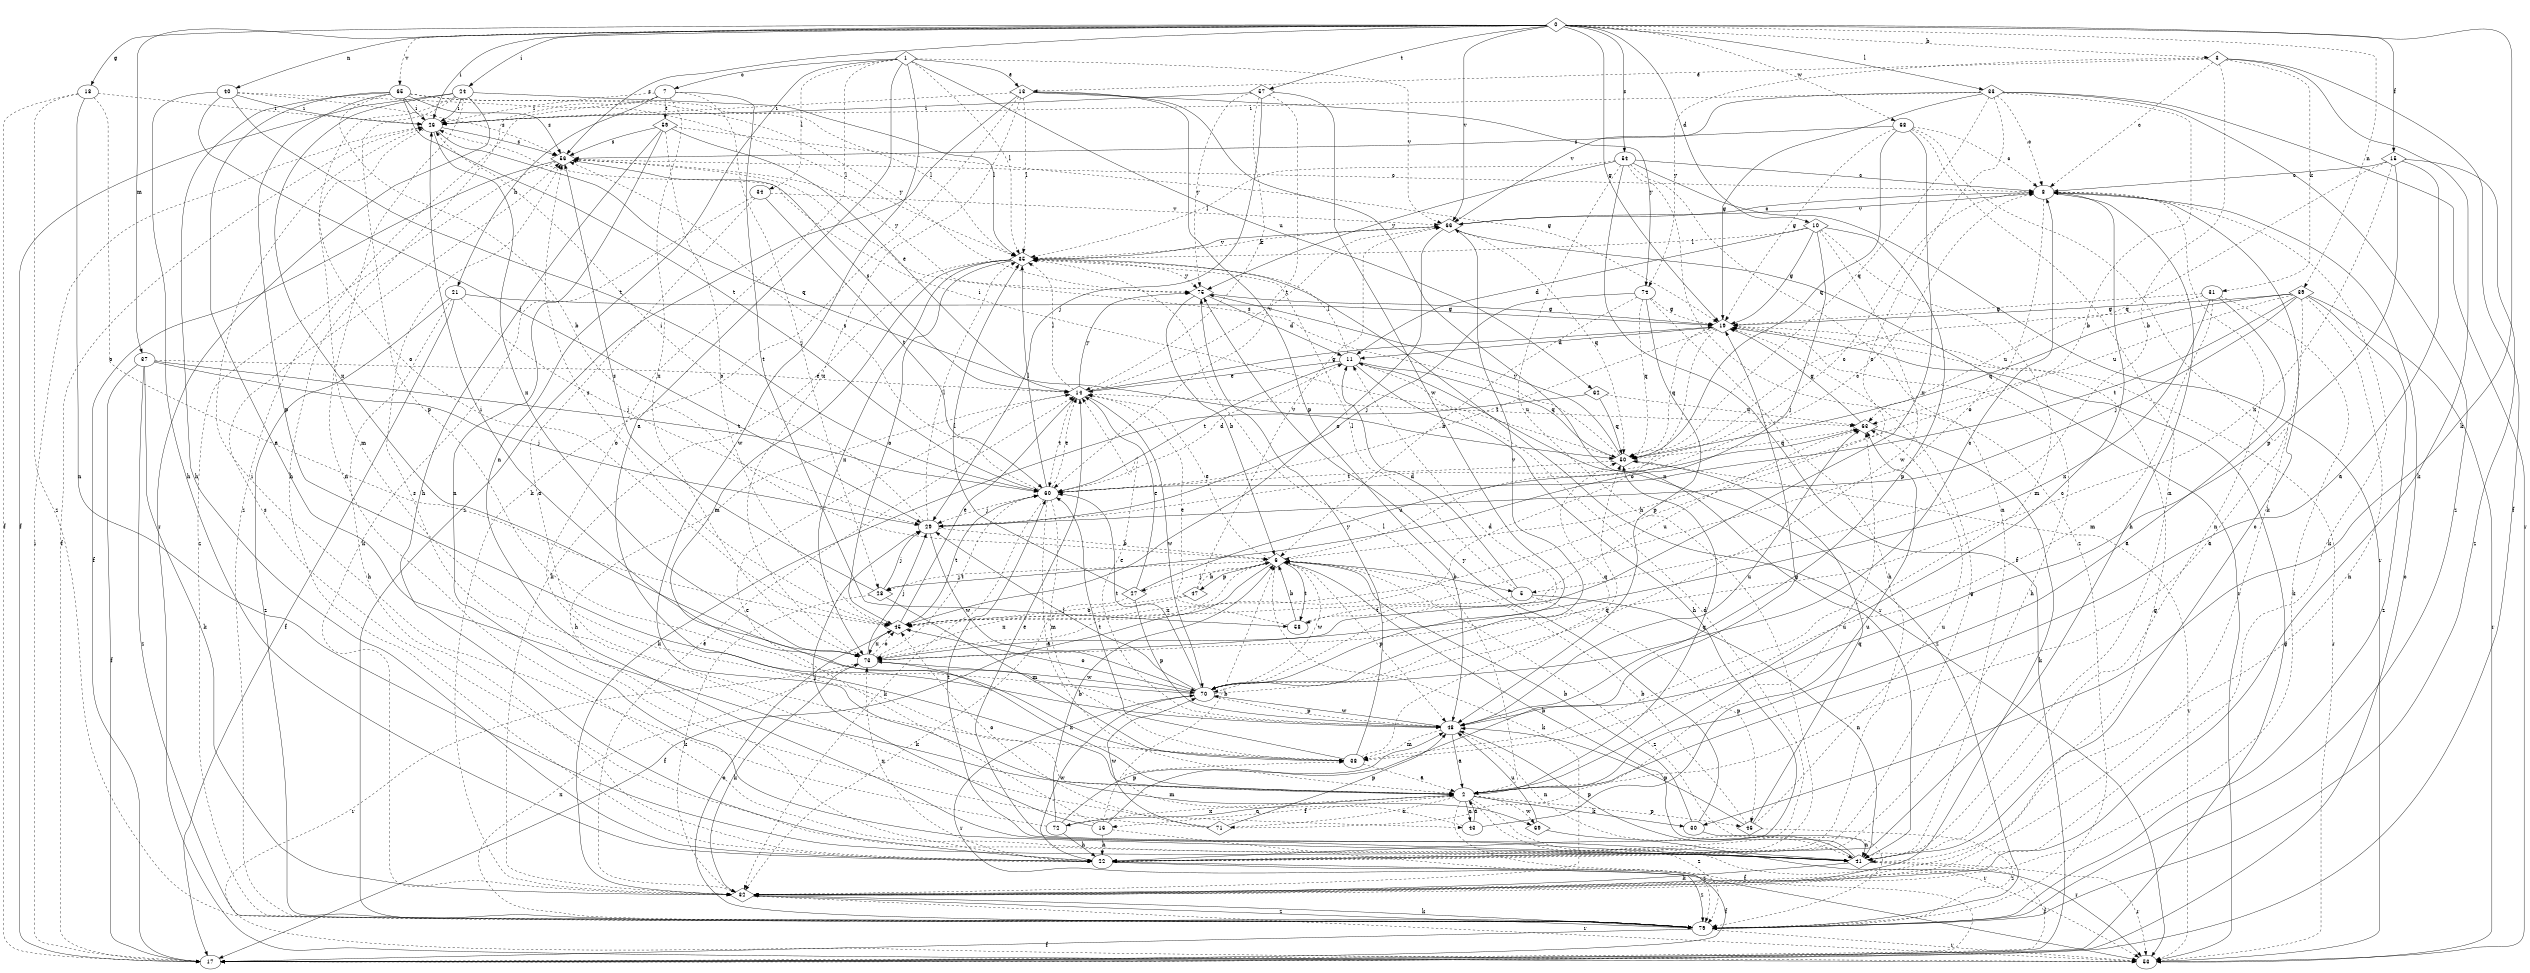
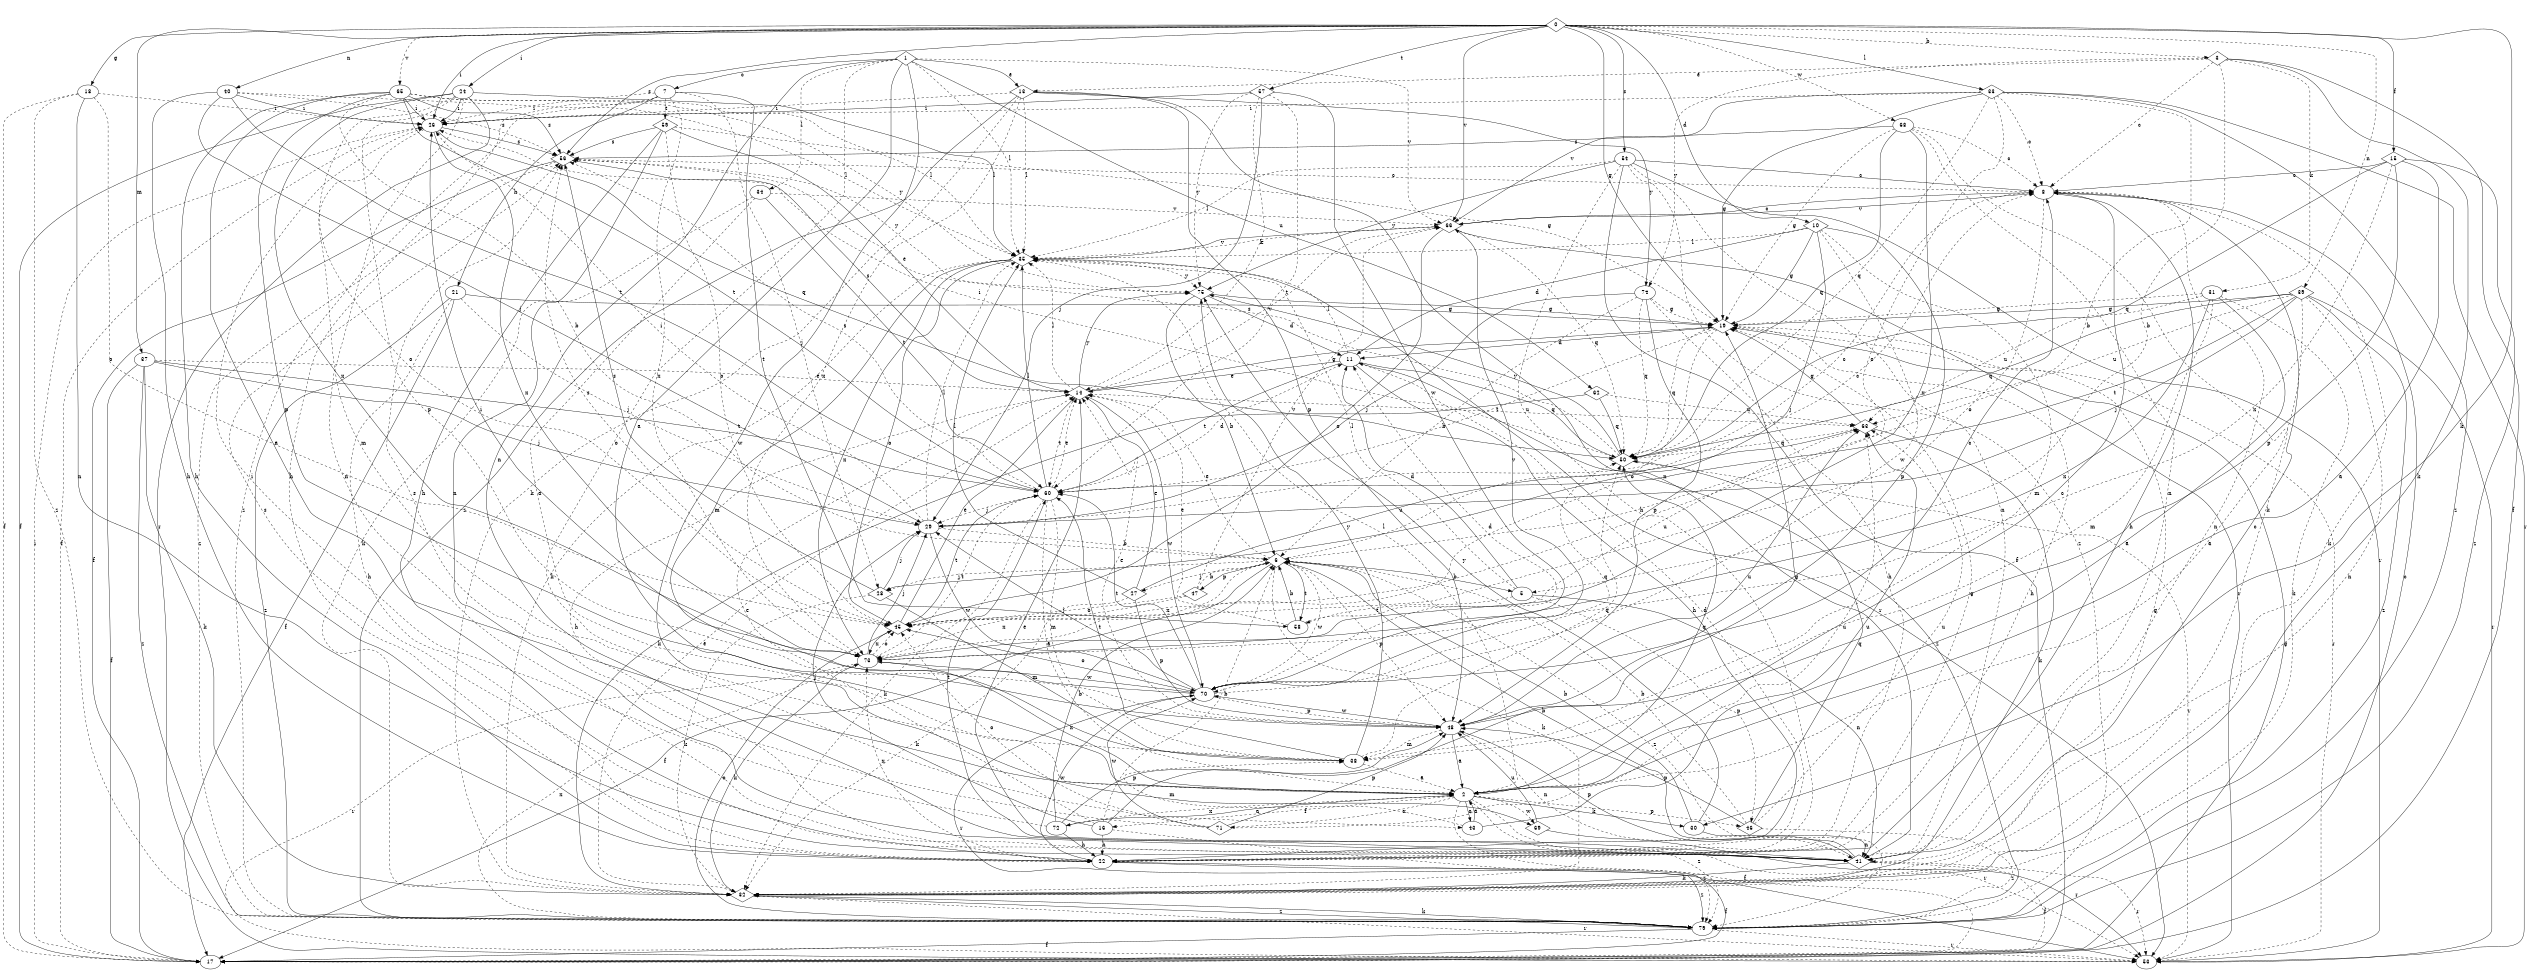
(2015, 322) -> (2015, 322)
(1337, 474) -> none
